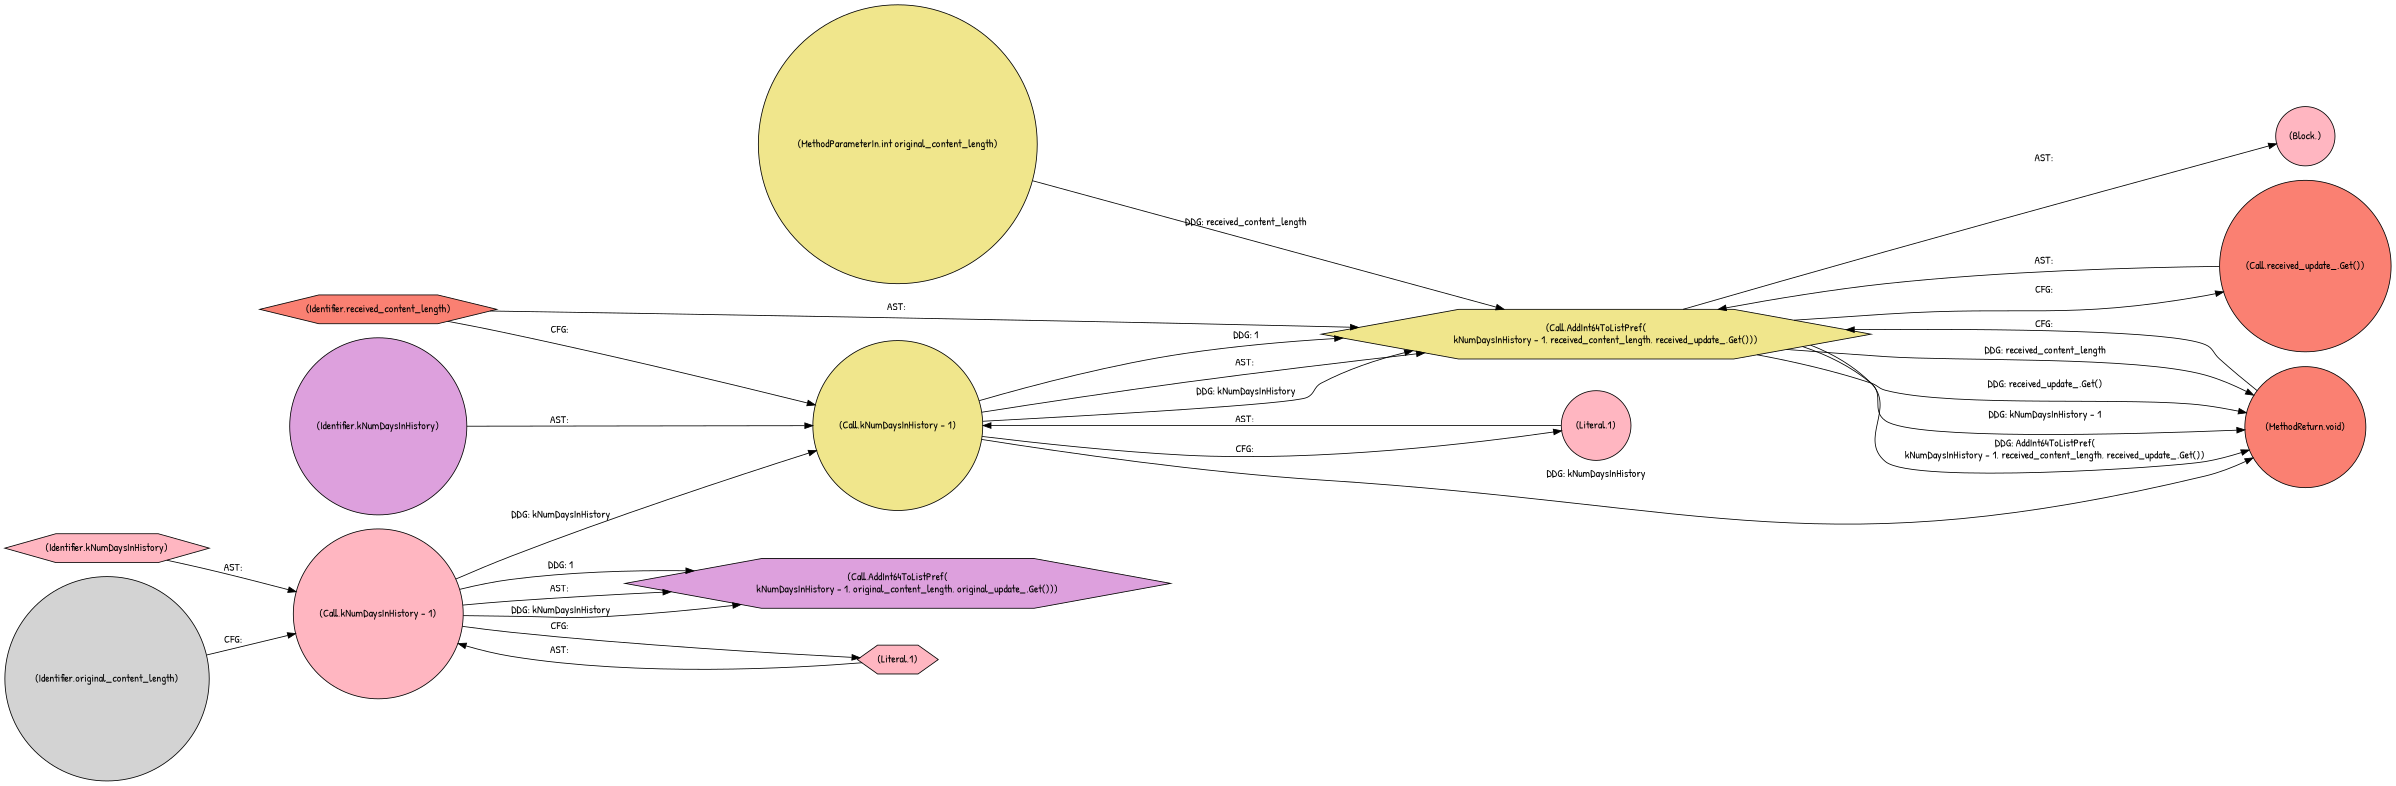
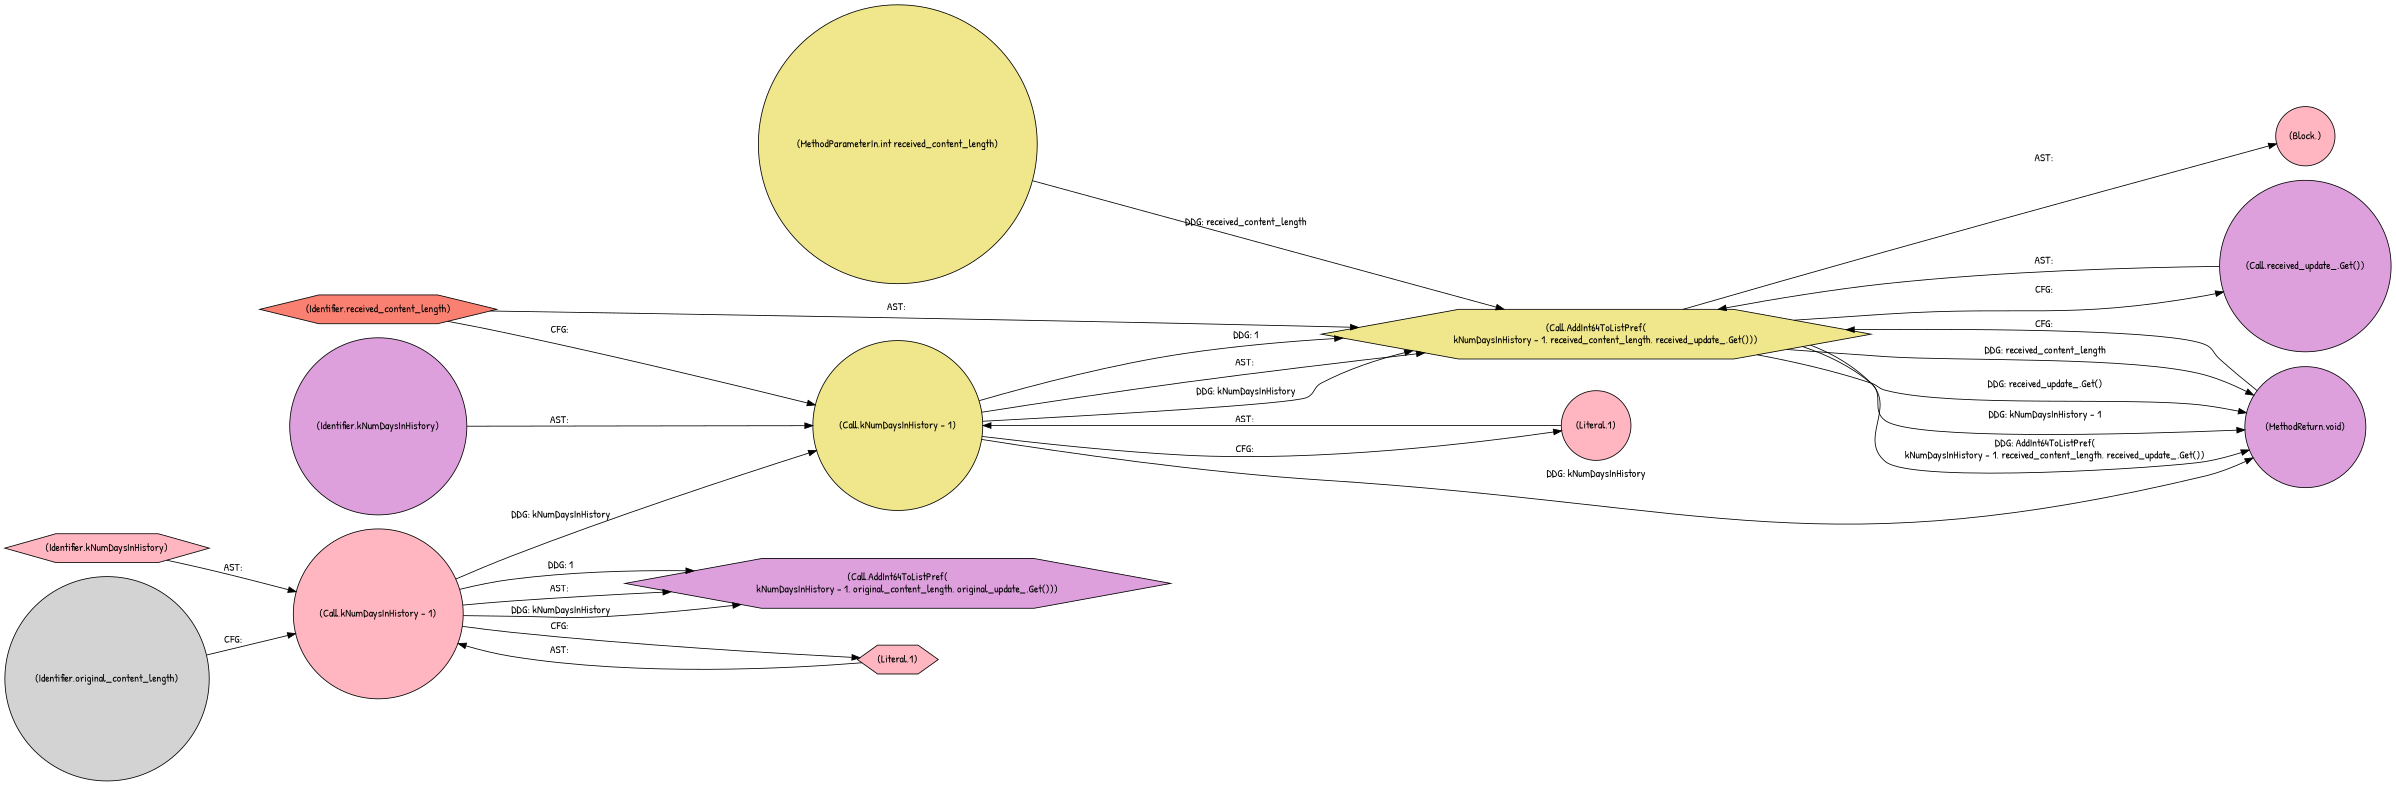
(898, 144) -> (898, 144)
(2305, 266) -> (2305, 266)
(2305, 427) -> (2305, 427)
